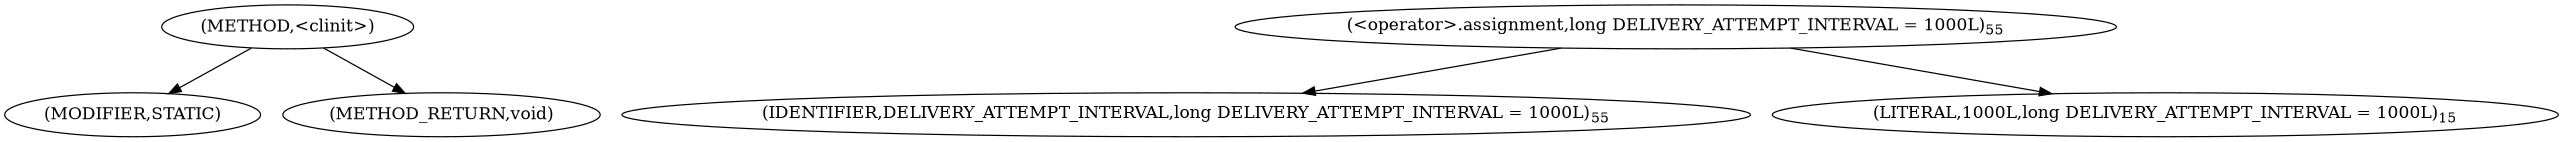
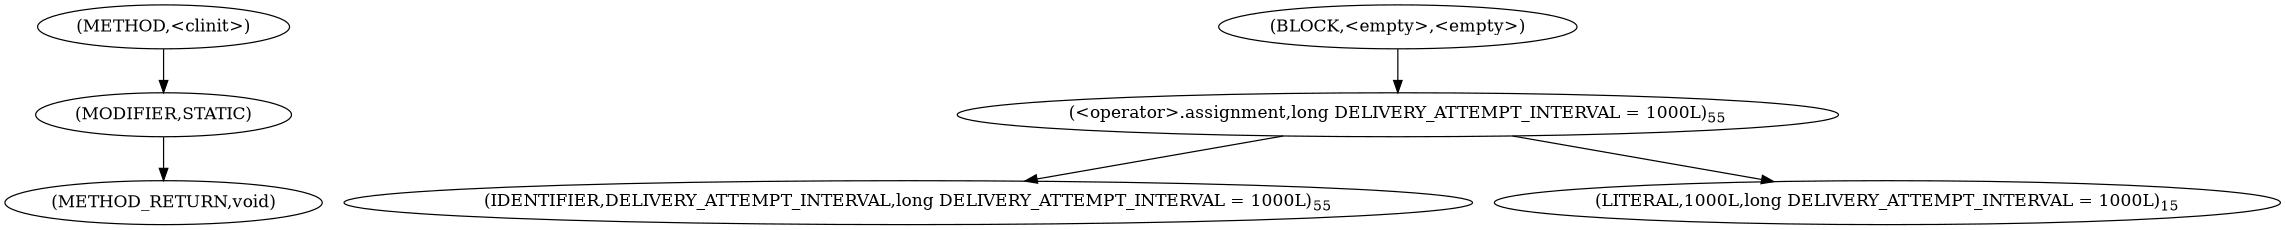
none -> (1398, 27)
(359, 68) -> (164, 153)
